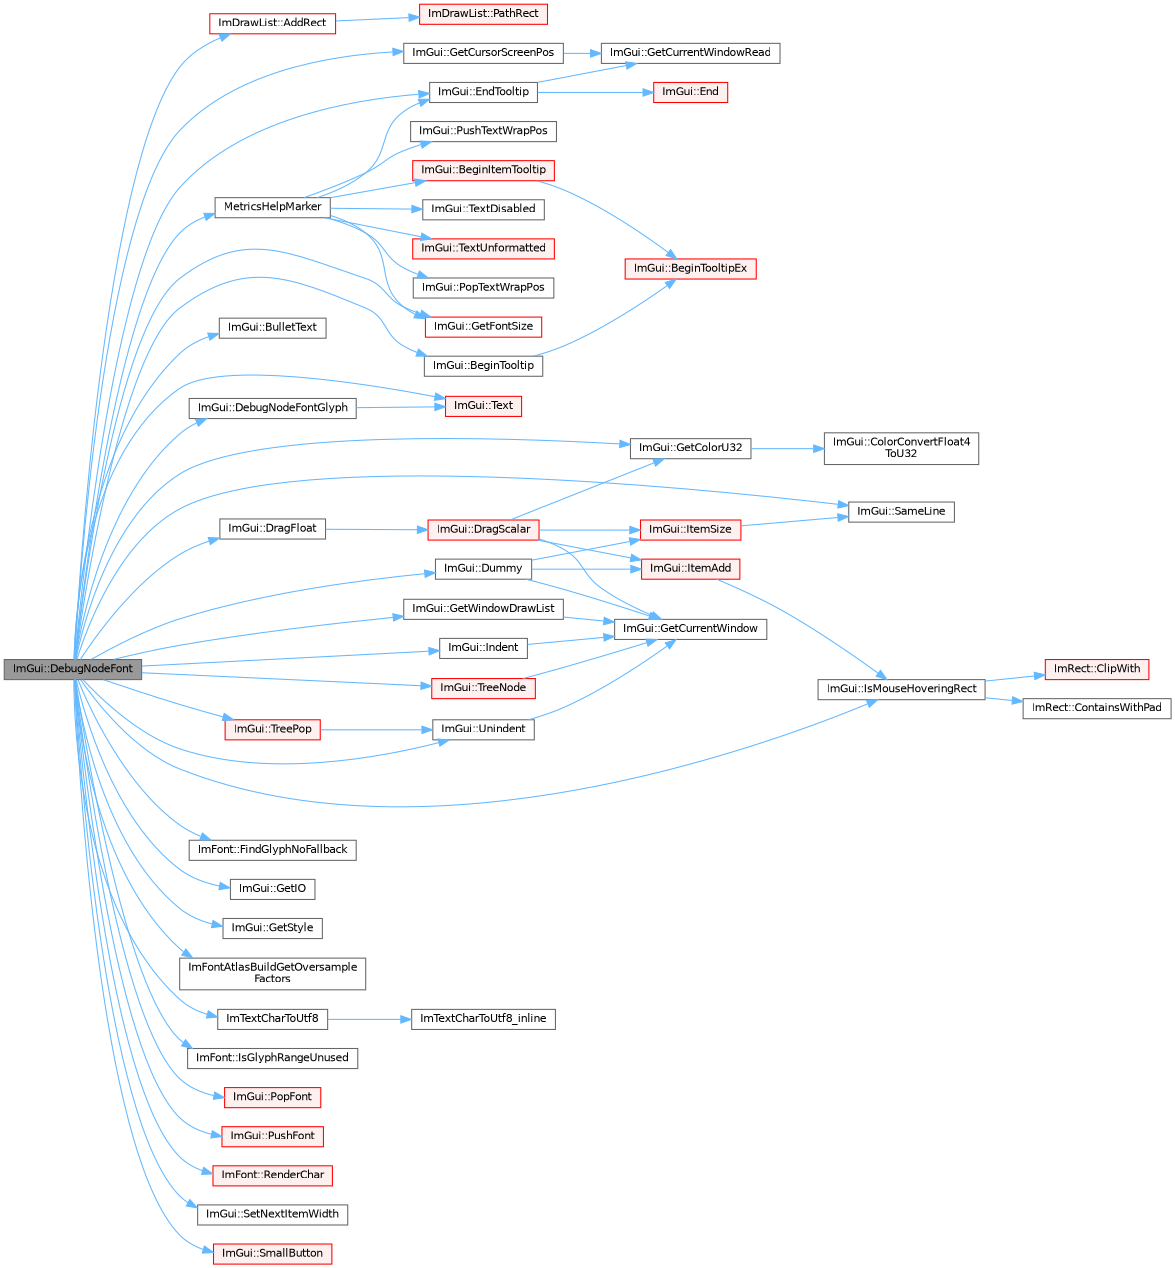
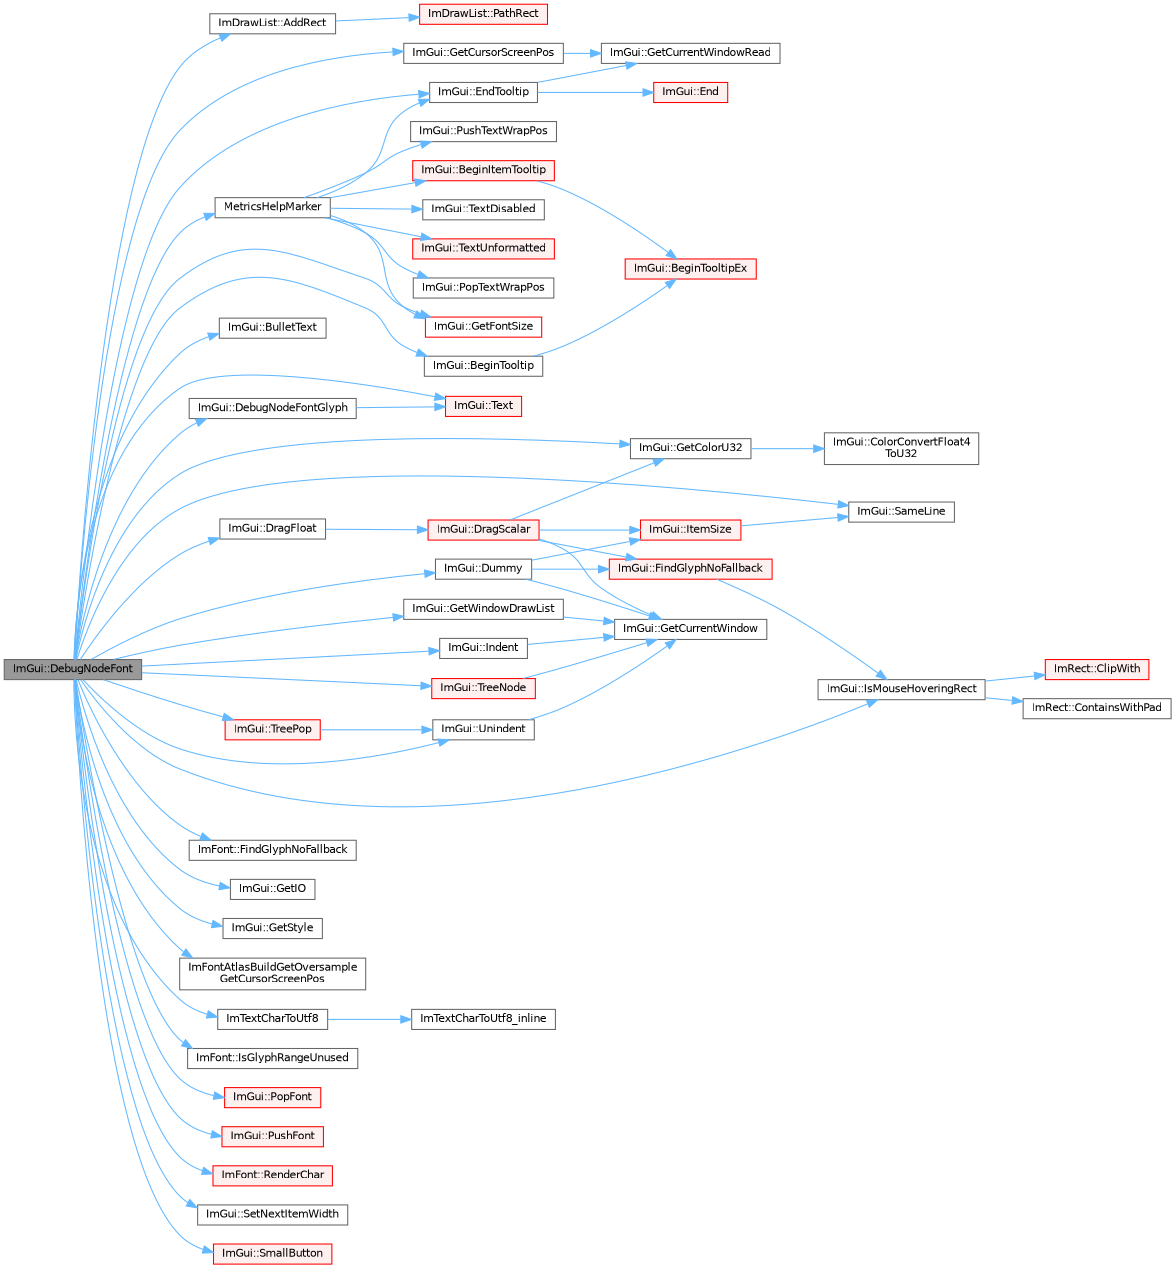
(273, 24) -> (273, 24)
(691, 569) -> (691, 569)
(273, 974) -> (273, 974)
